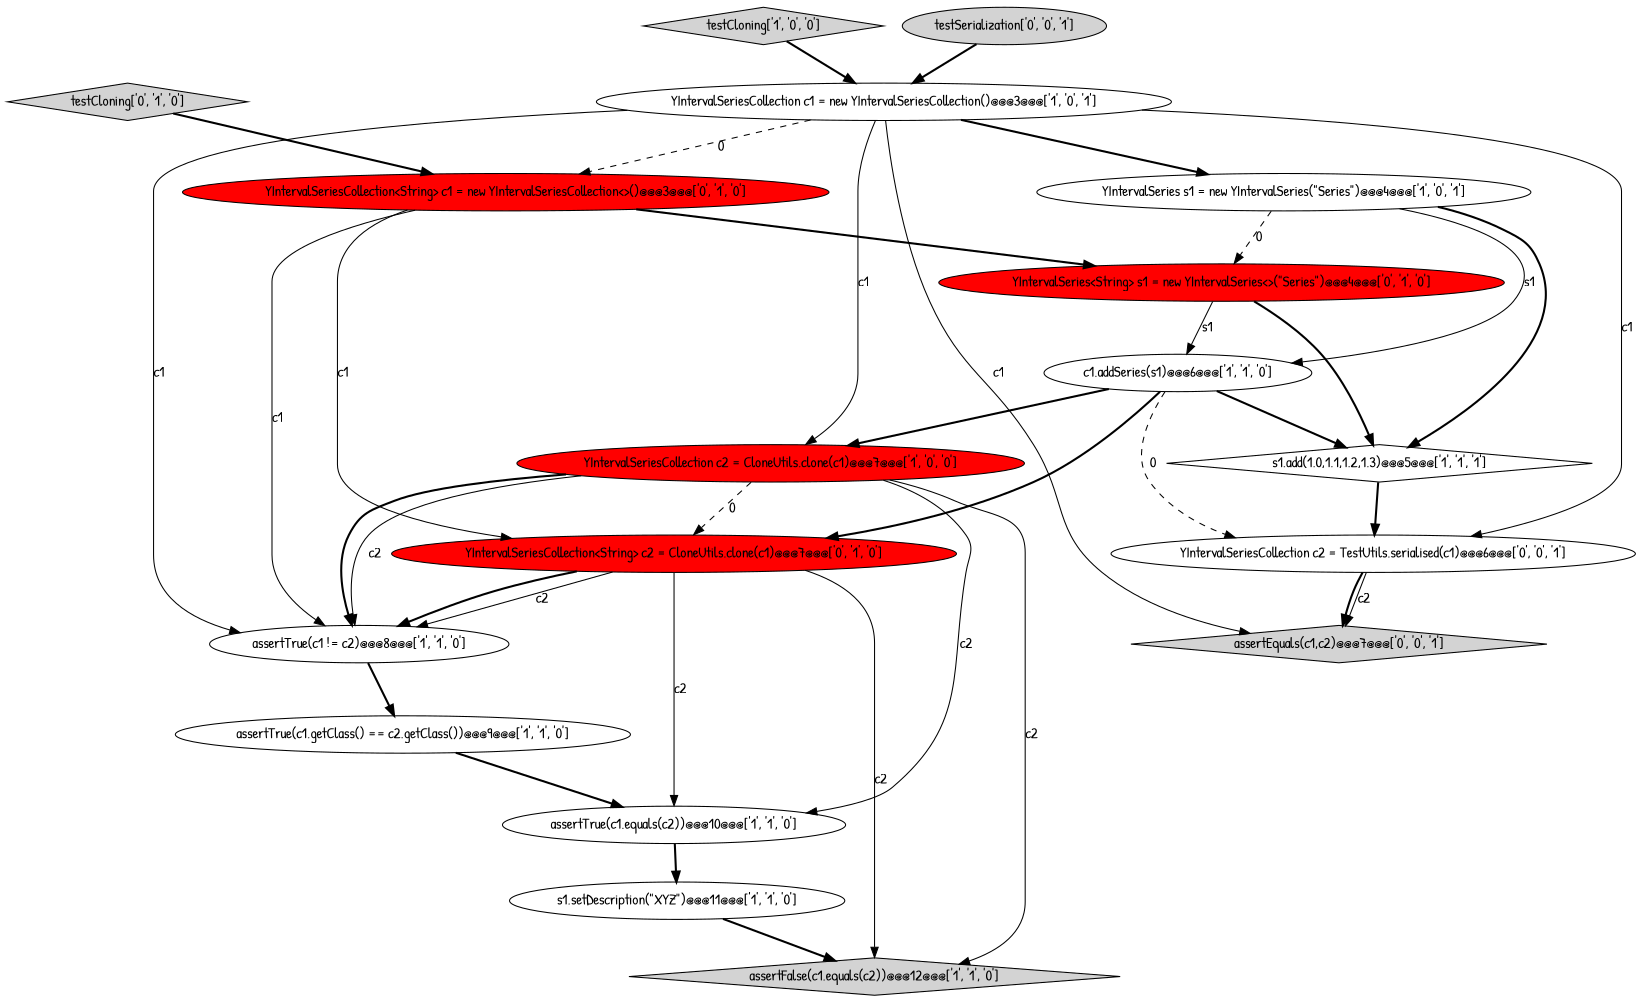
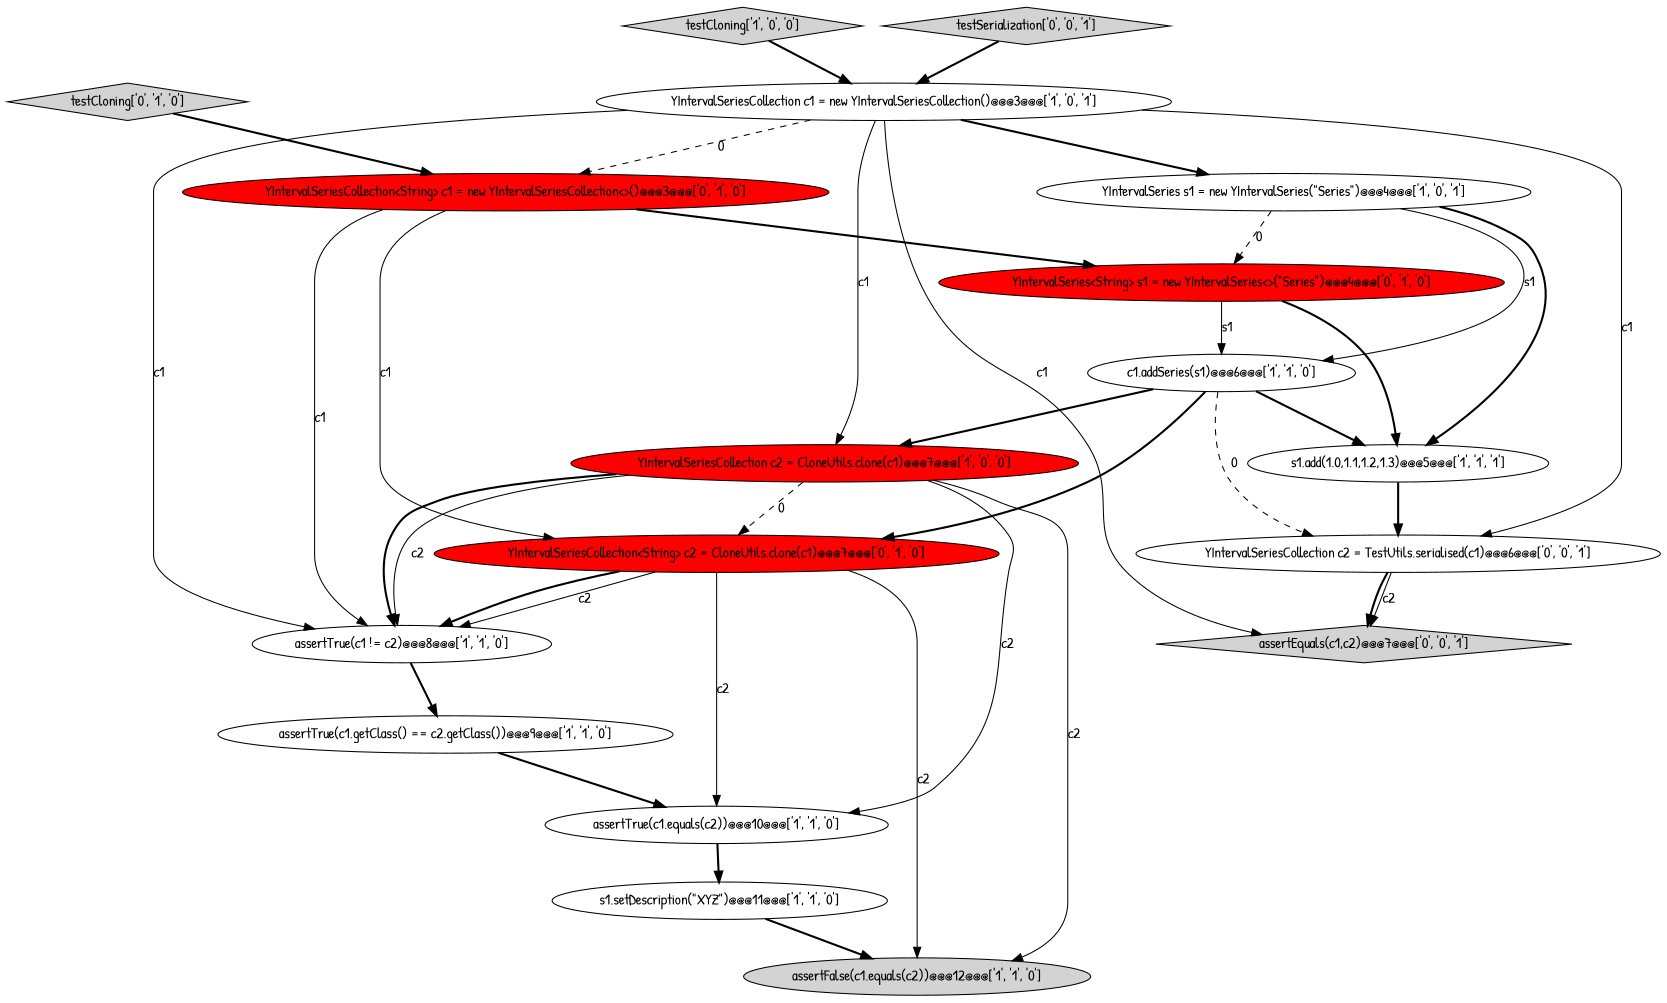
(1004, 26) -> (1026, 26)
(1379, 463) -> (1398, 463)
(875, 977) -> (917, 977)
